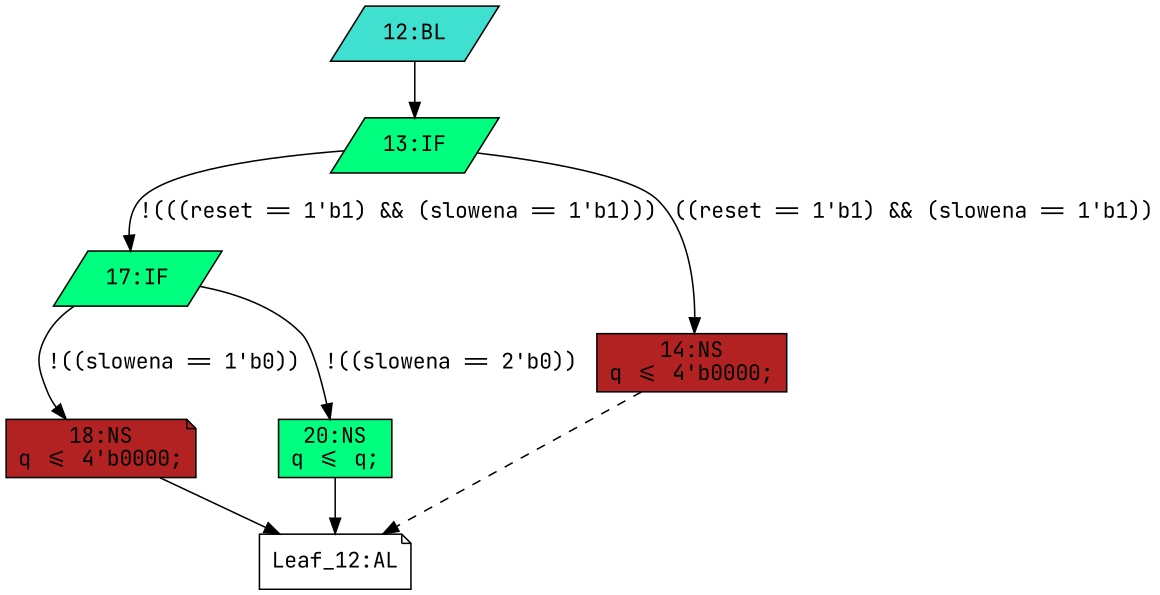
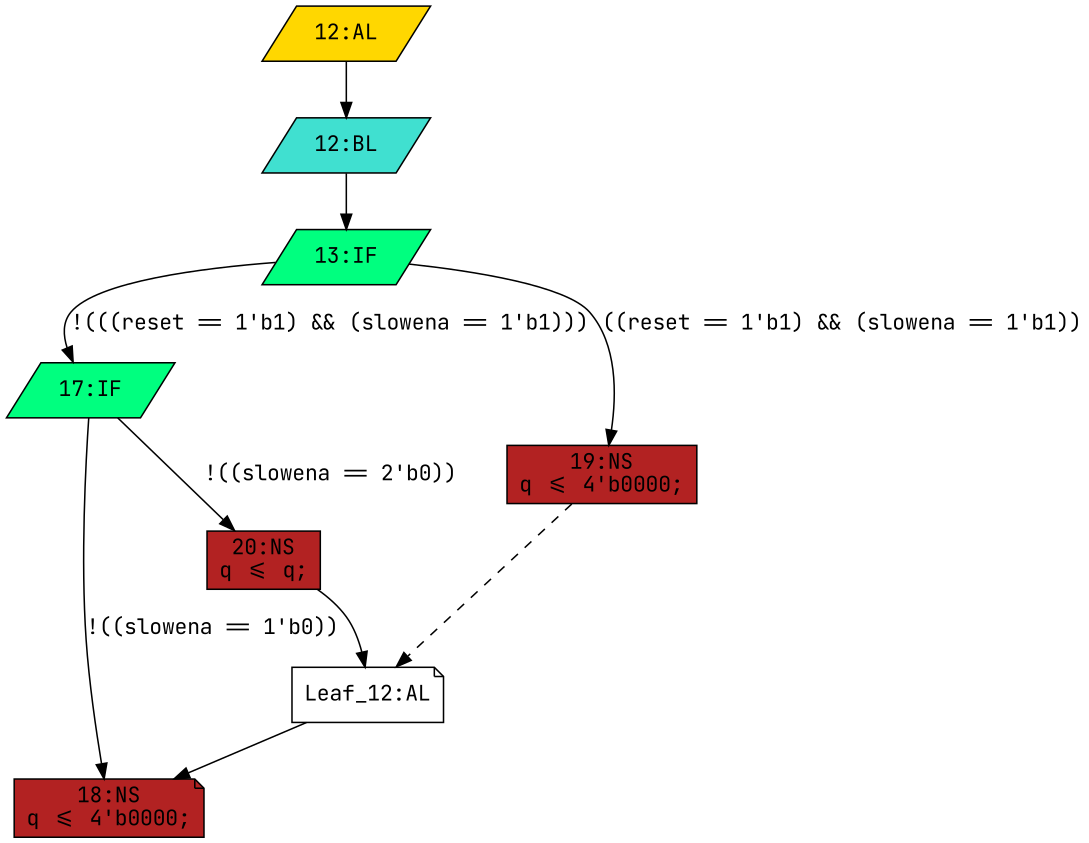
none -> (346, 34)
(692, 363) -> (602, 474)
(335, 448) -> (264, 560)
(213, 503) -> (247, 748)
